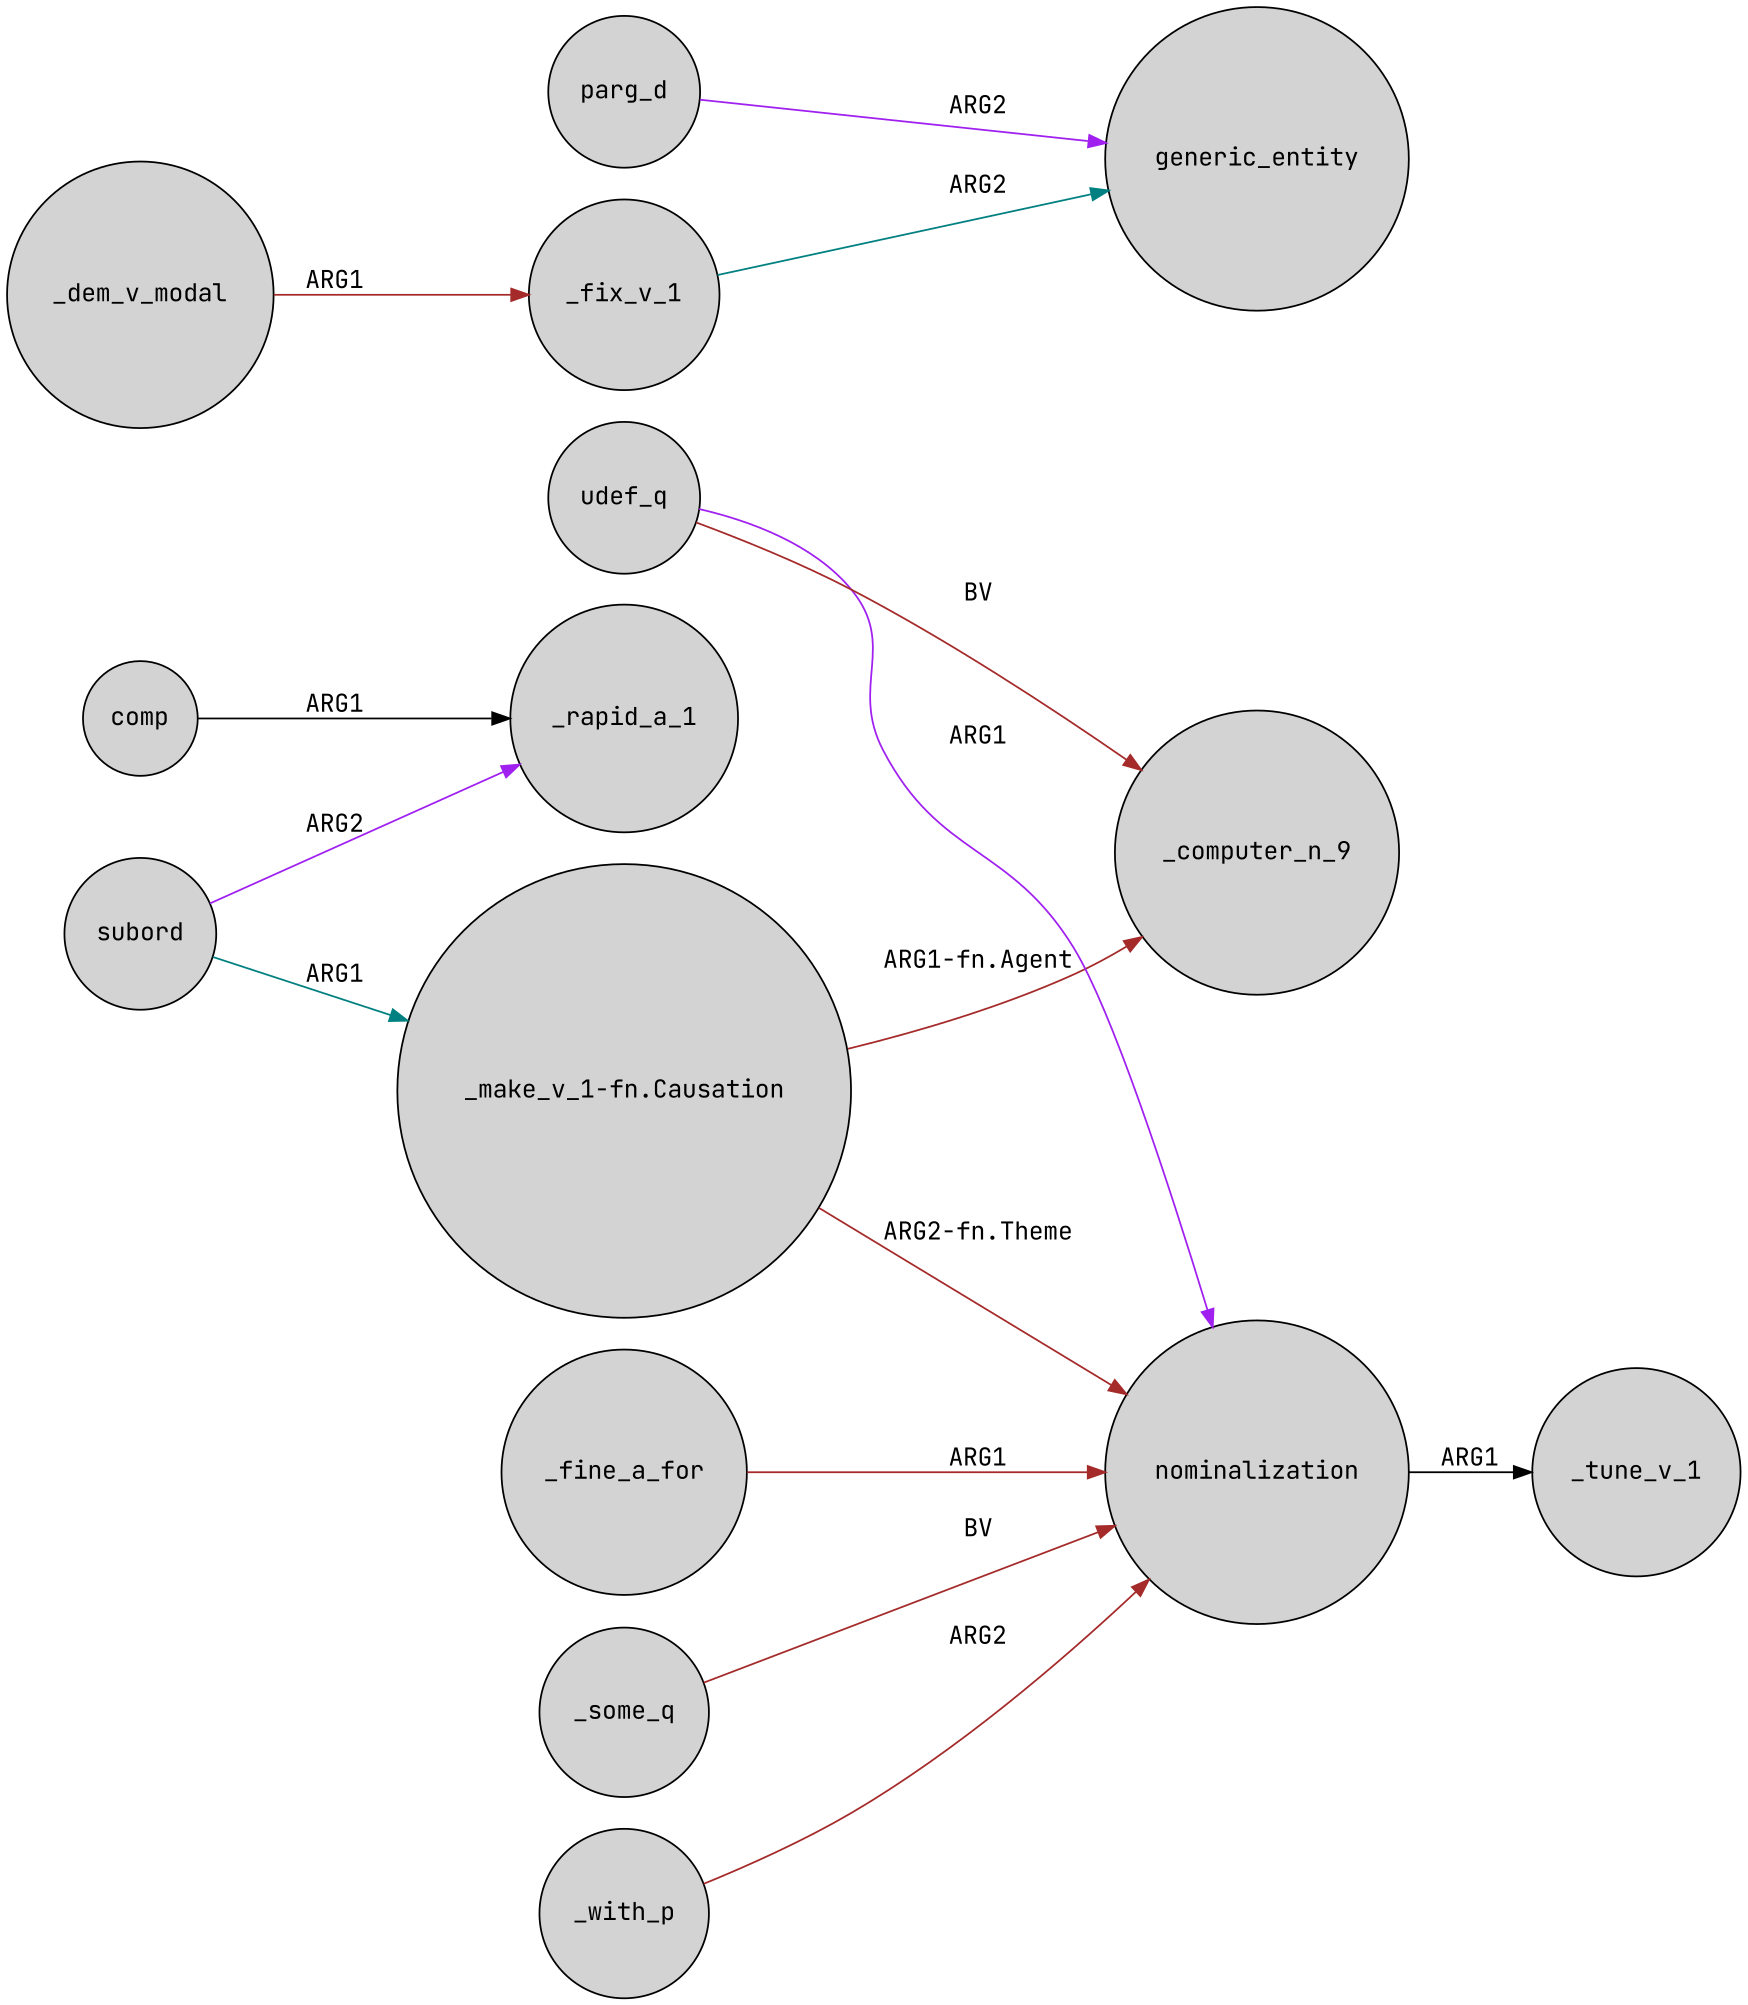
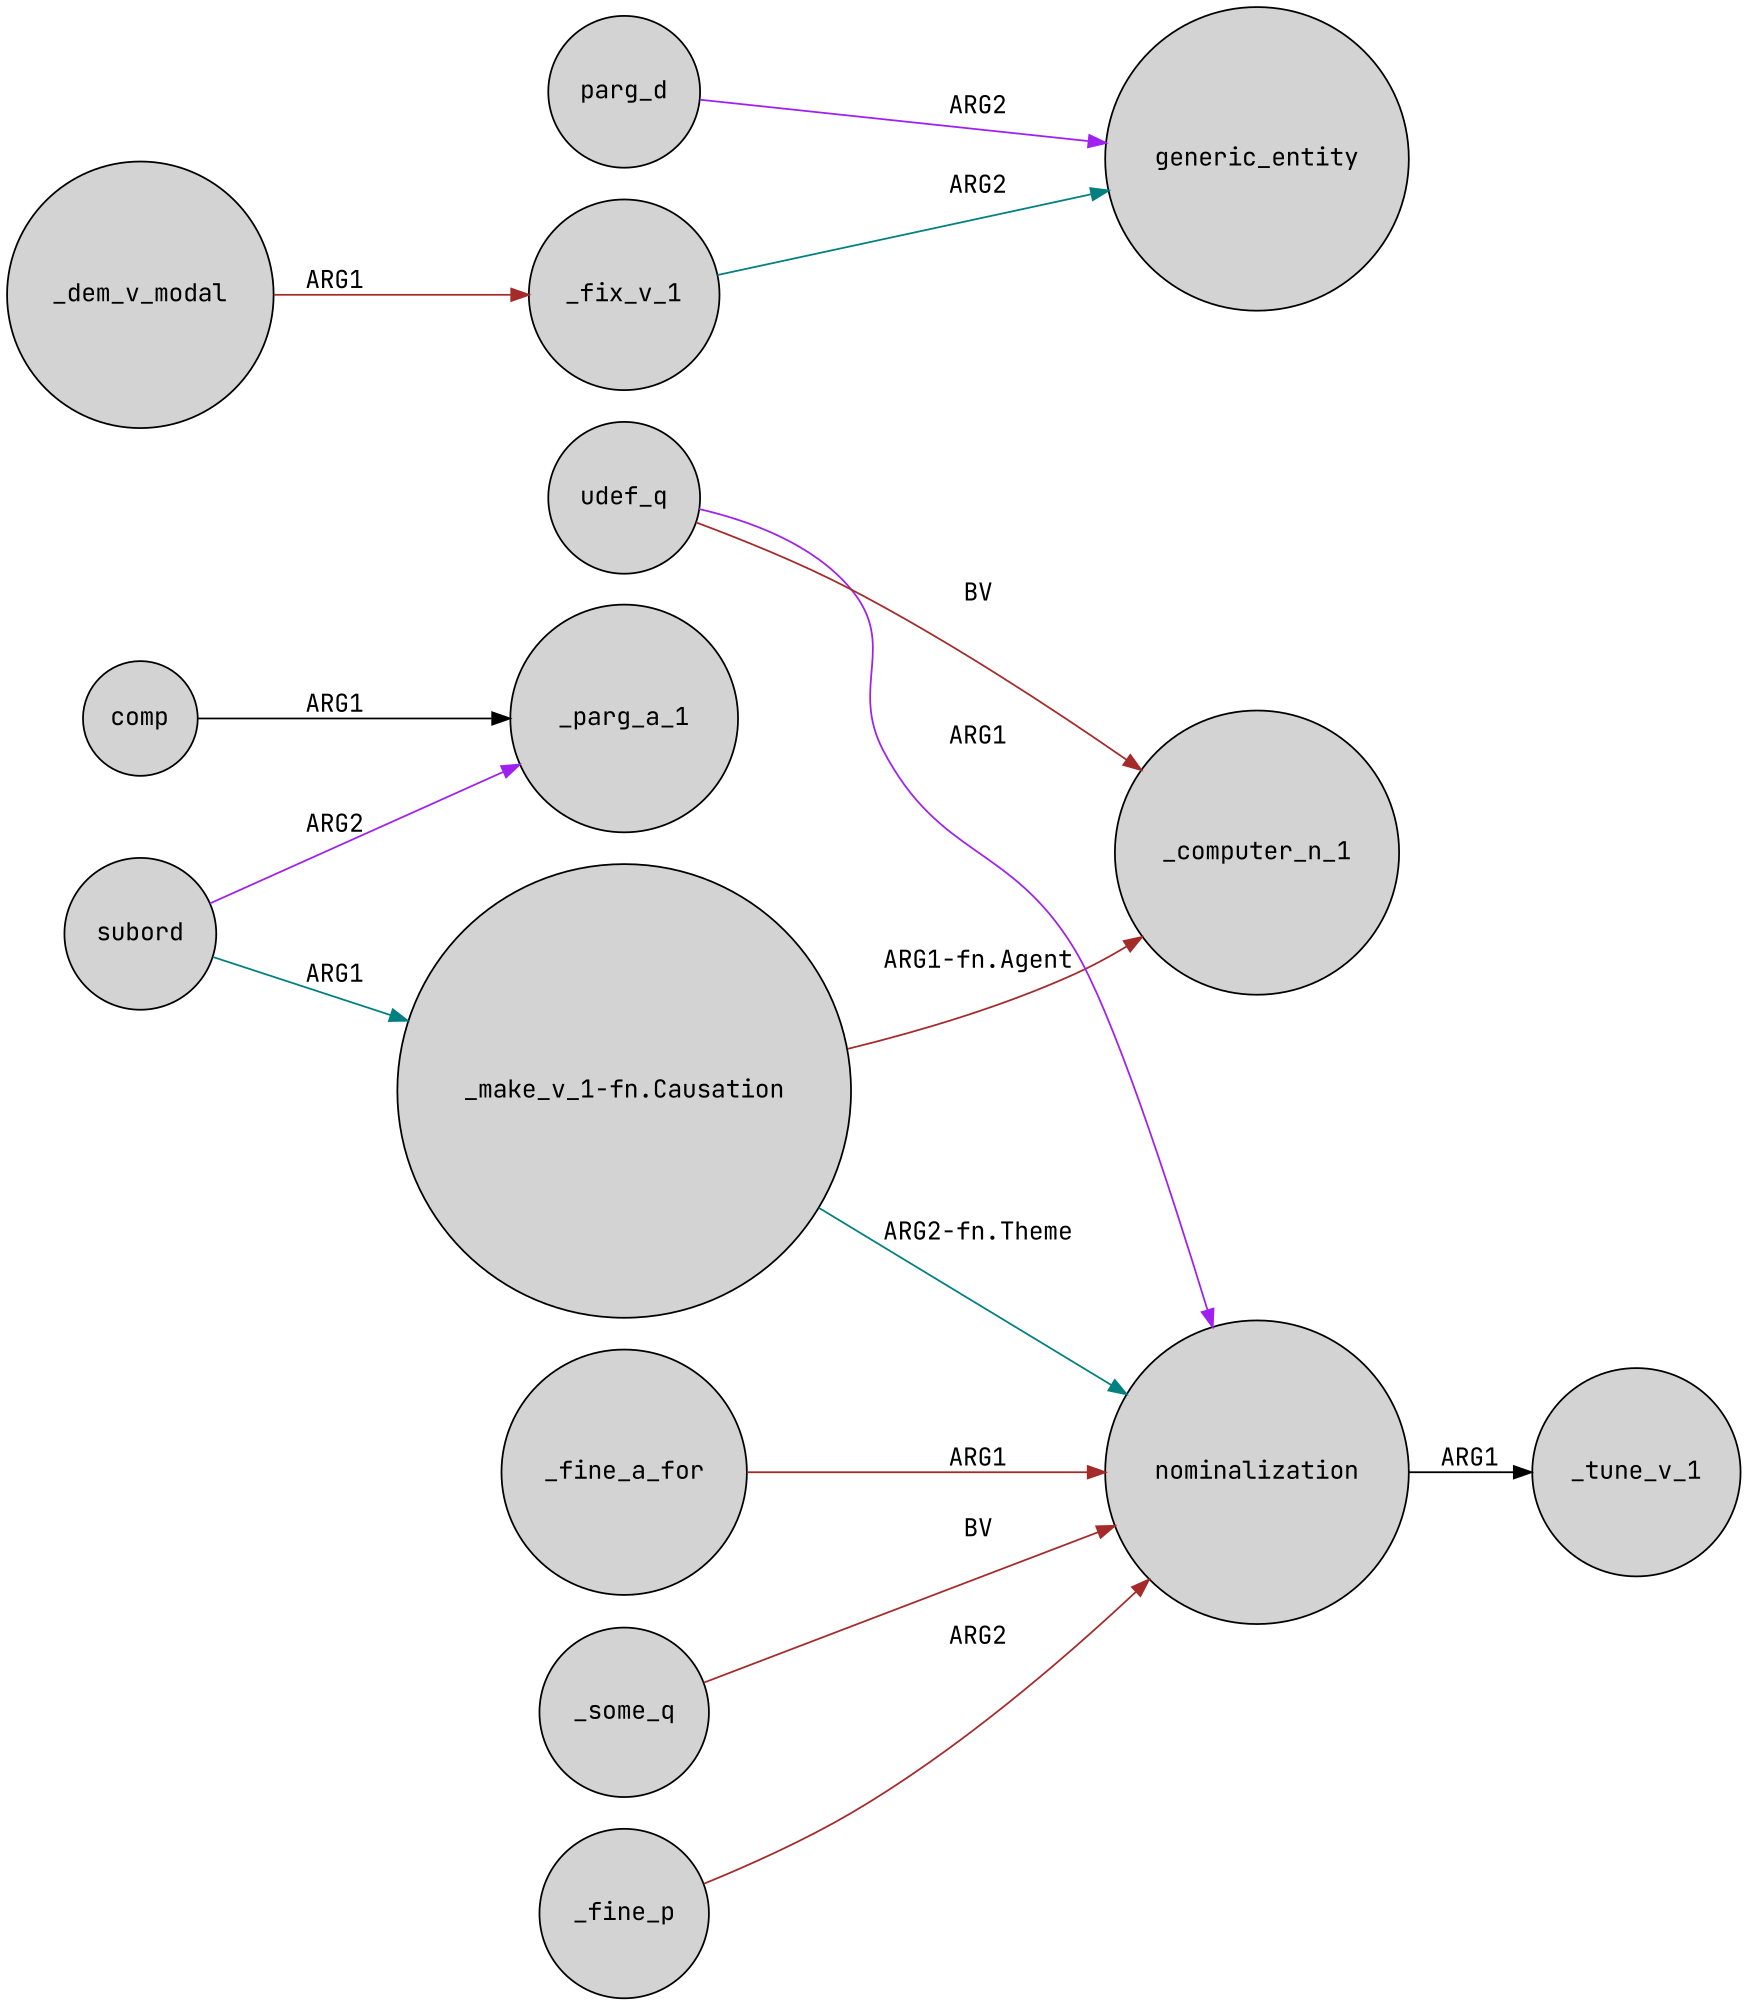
(624, 718) -> (624, 718)
(1257, 853) -> (1257, 853)
(965, 1296) -> (965, 1296)
(624, 1914) -> (624, 1914)
